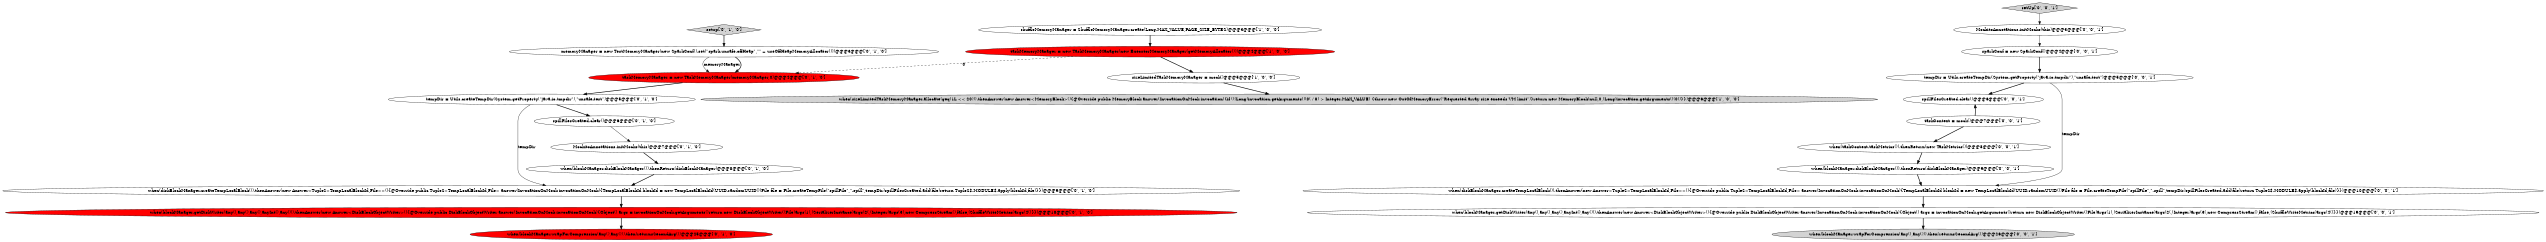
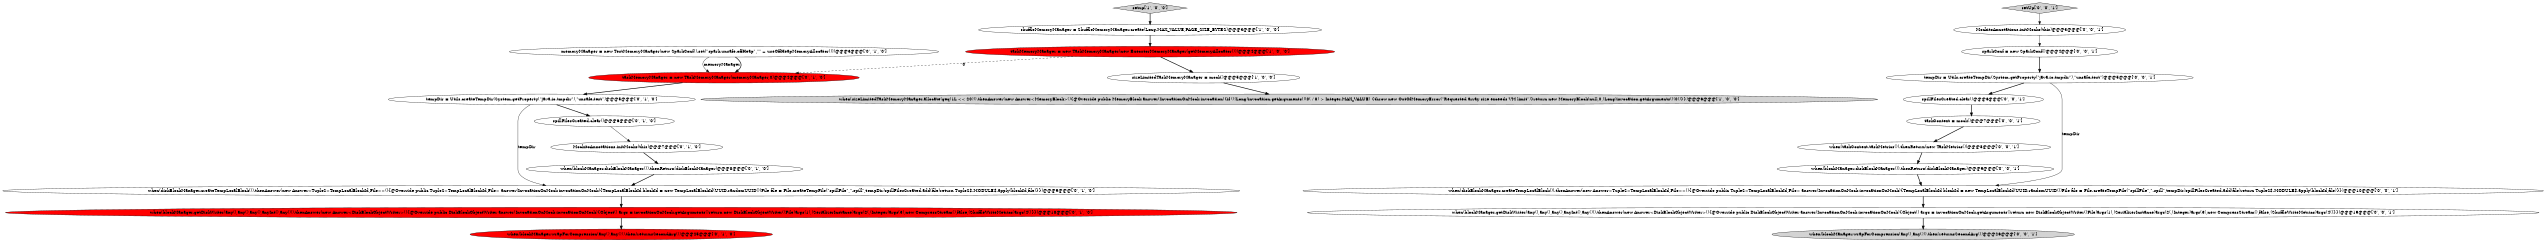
none -> (1150, 8)
(724, 30) -> none
(1975, 112) -> (1971, 109)
